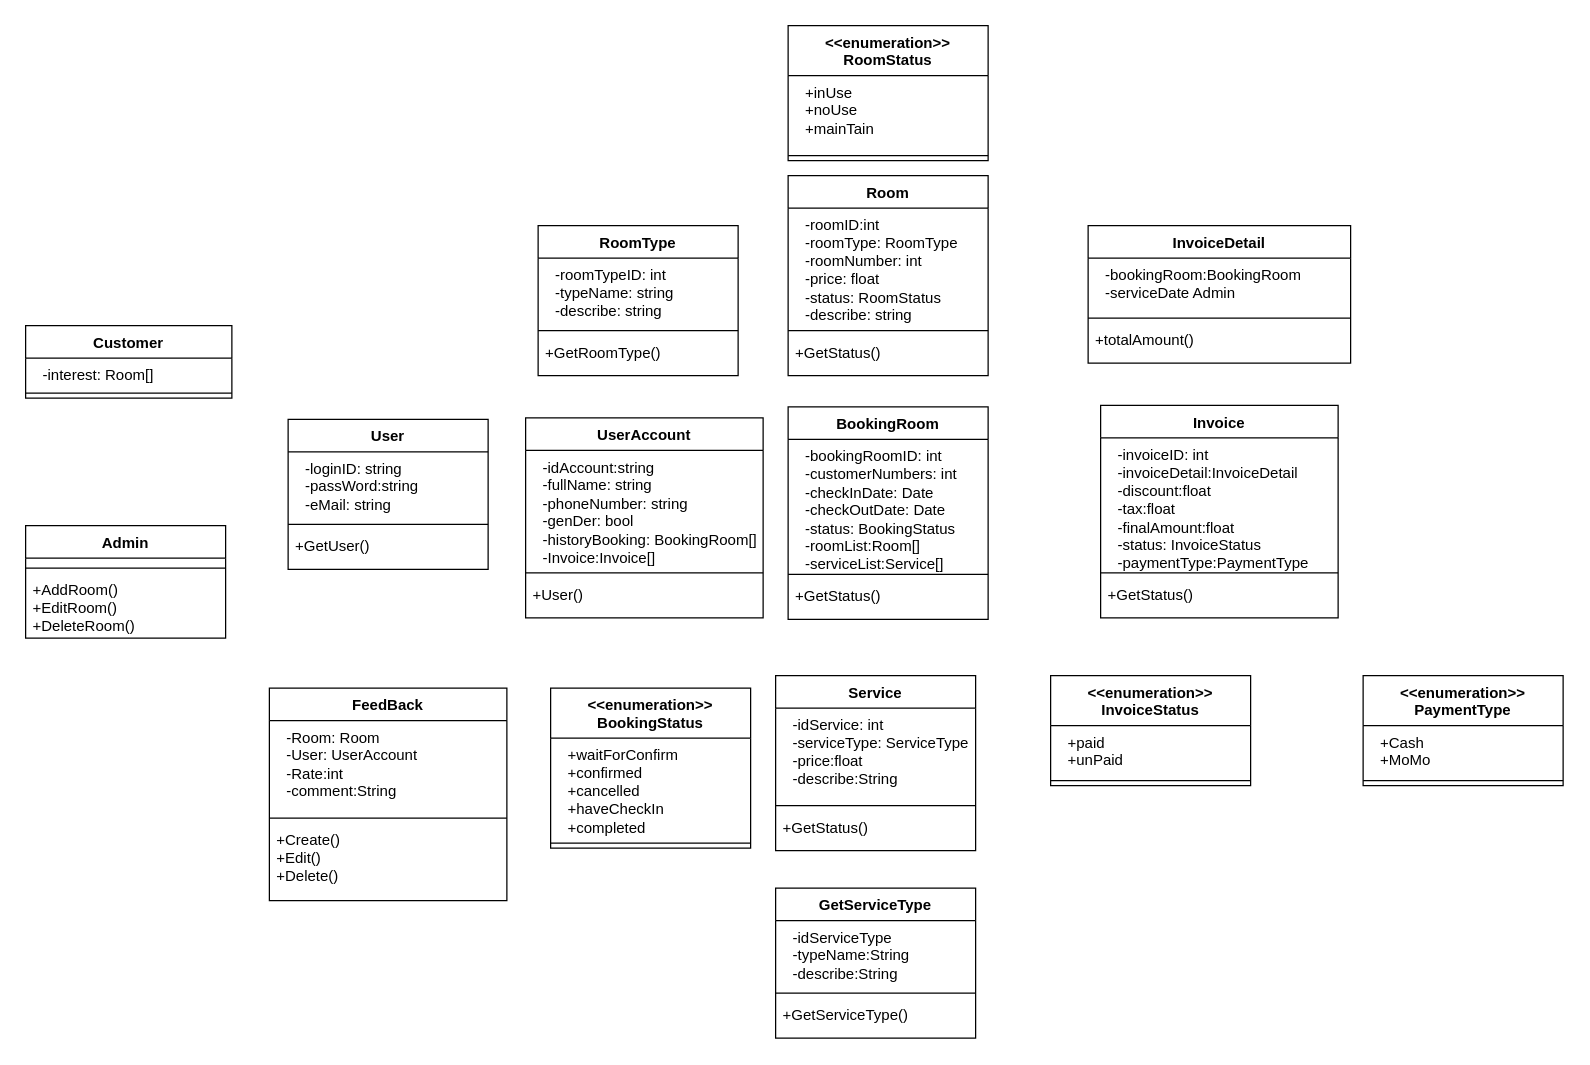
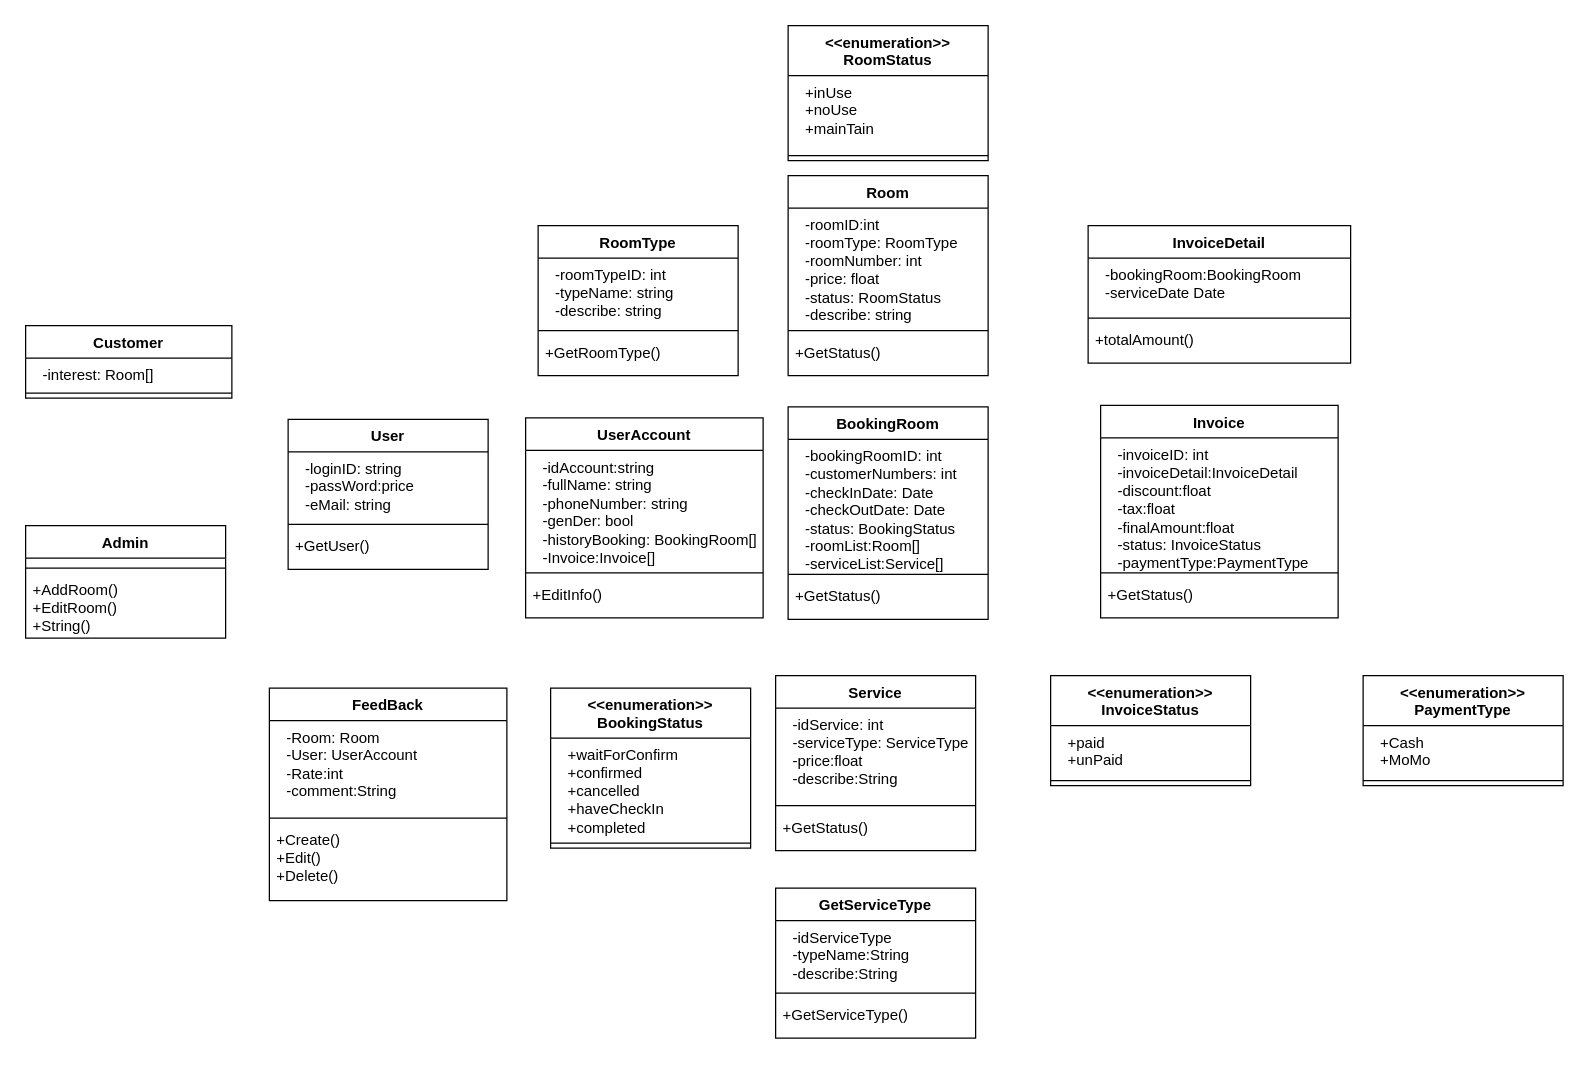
(1191, 285) -> (1191, 285)
(359, 488) -> (355, 488)
(563, 596) -> (577, 596)
(86, 609) -> (77, 609)
